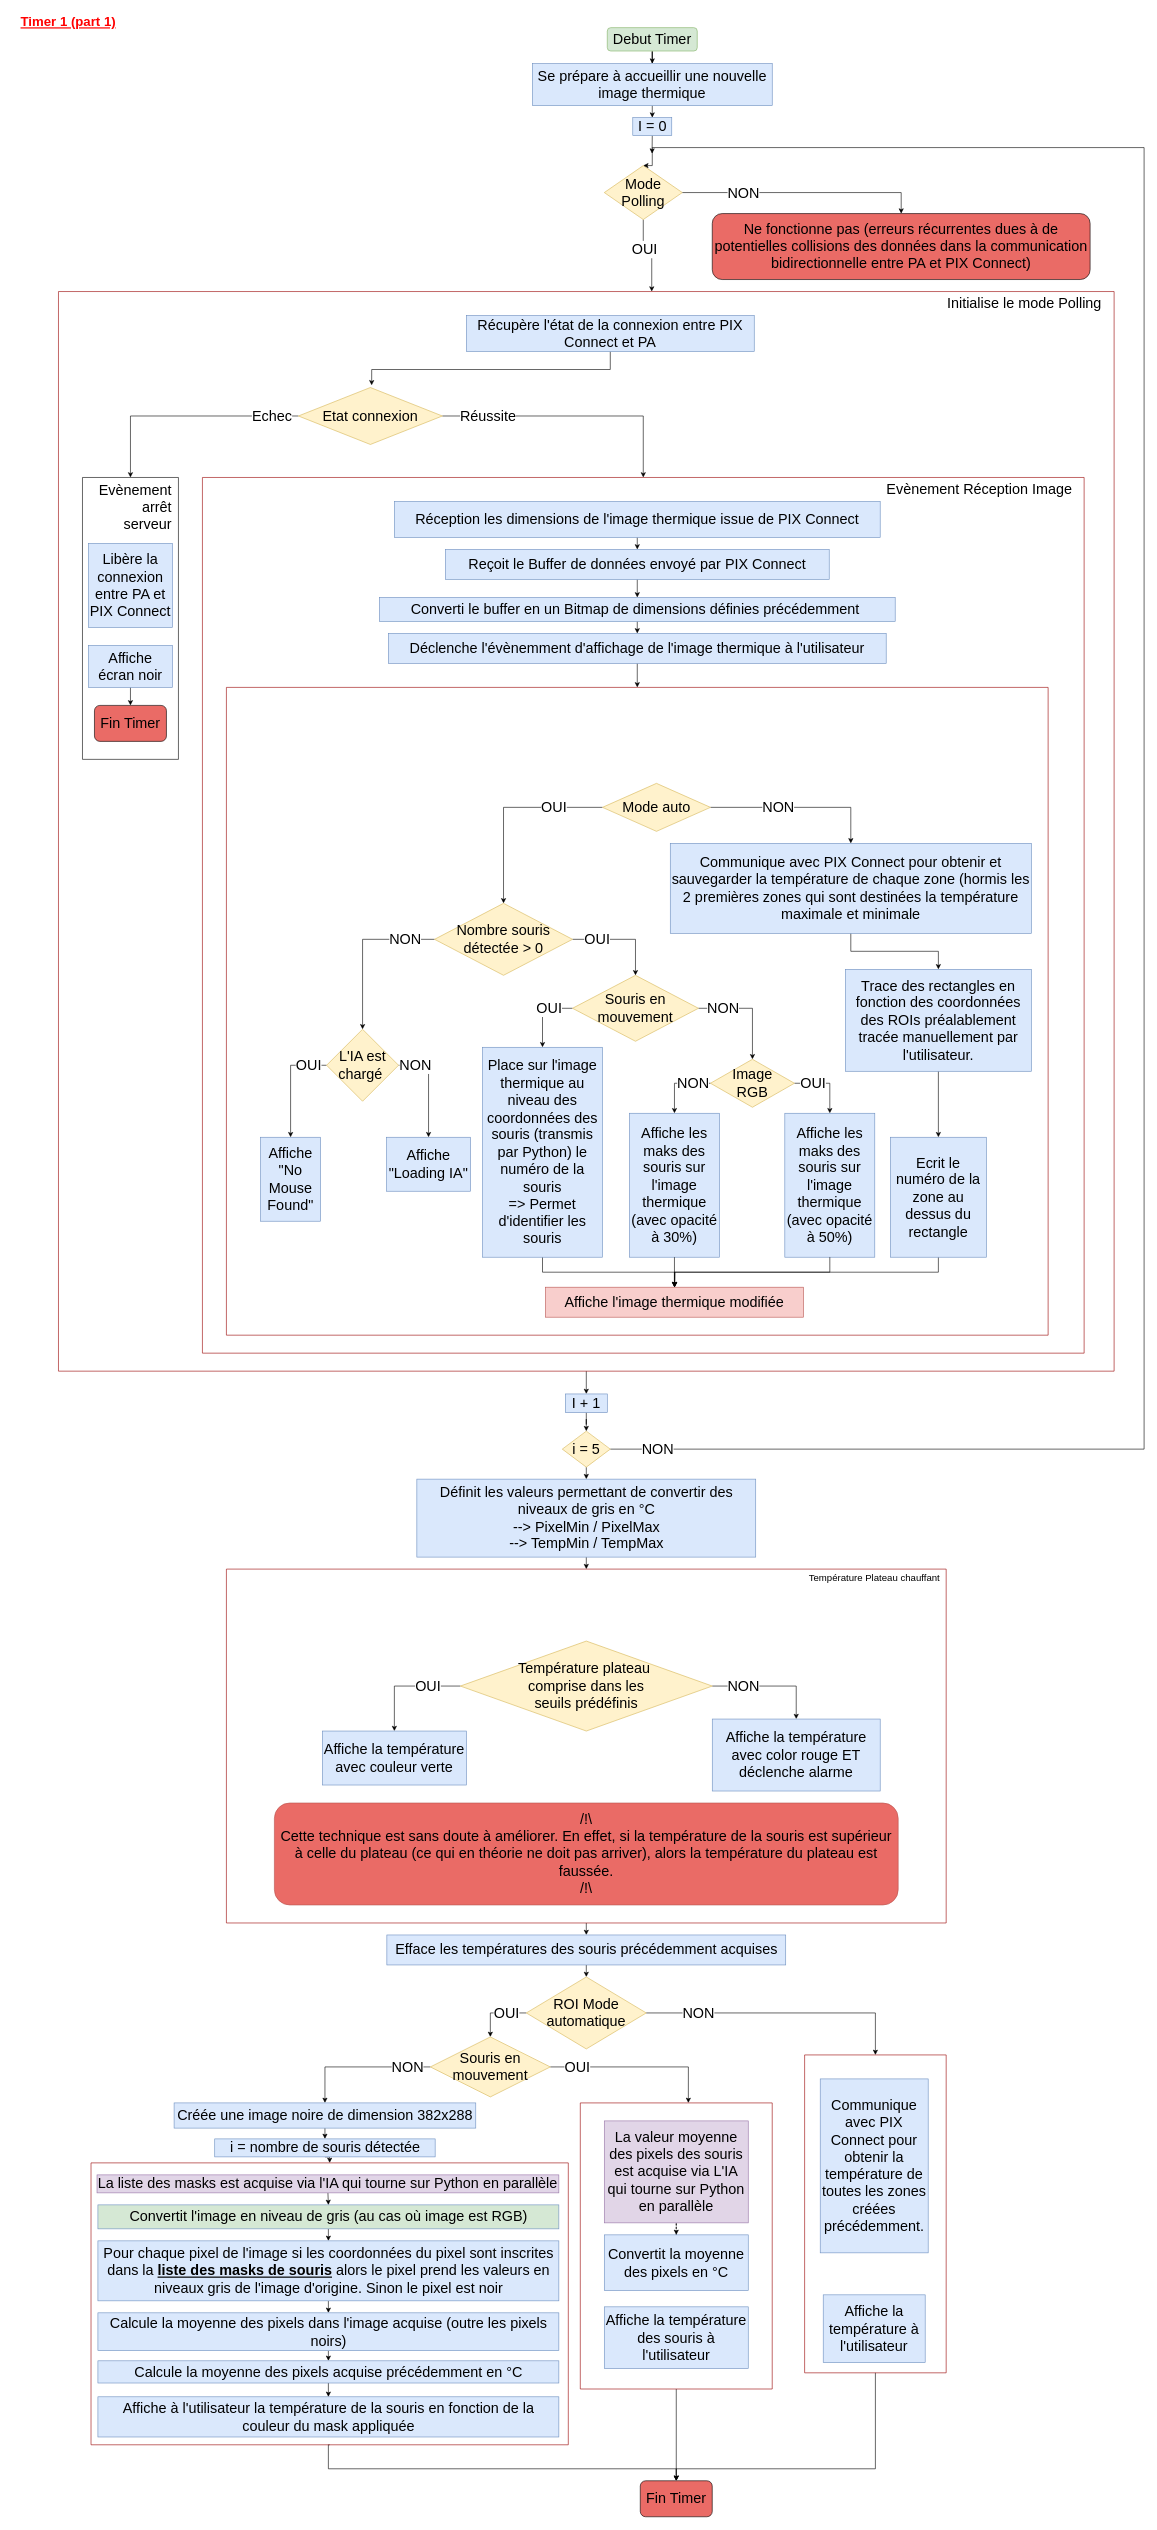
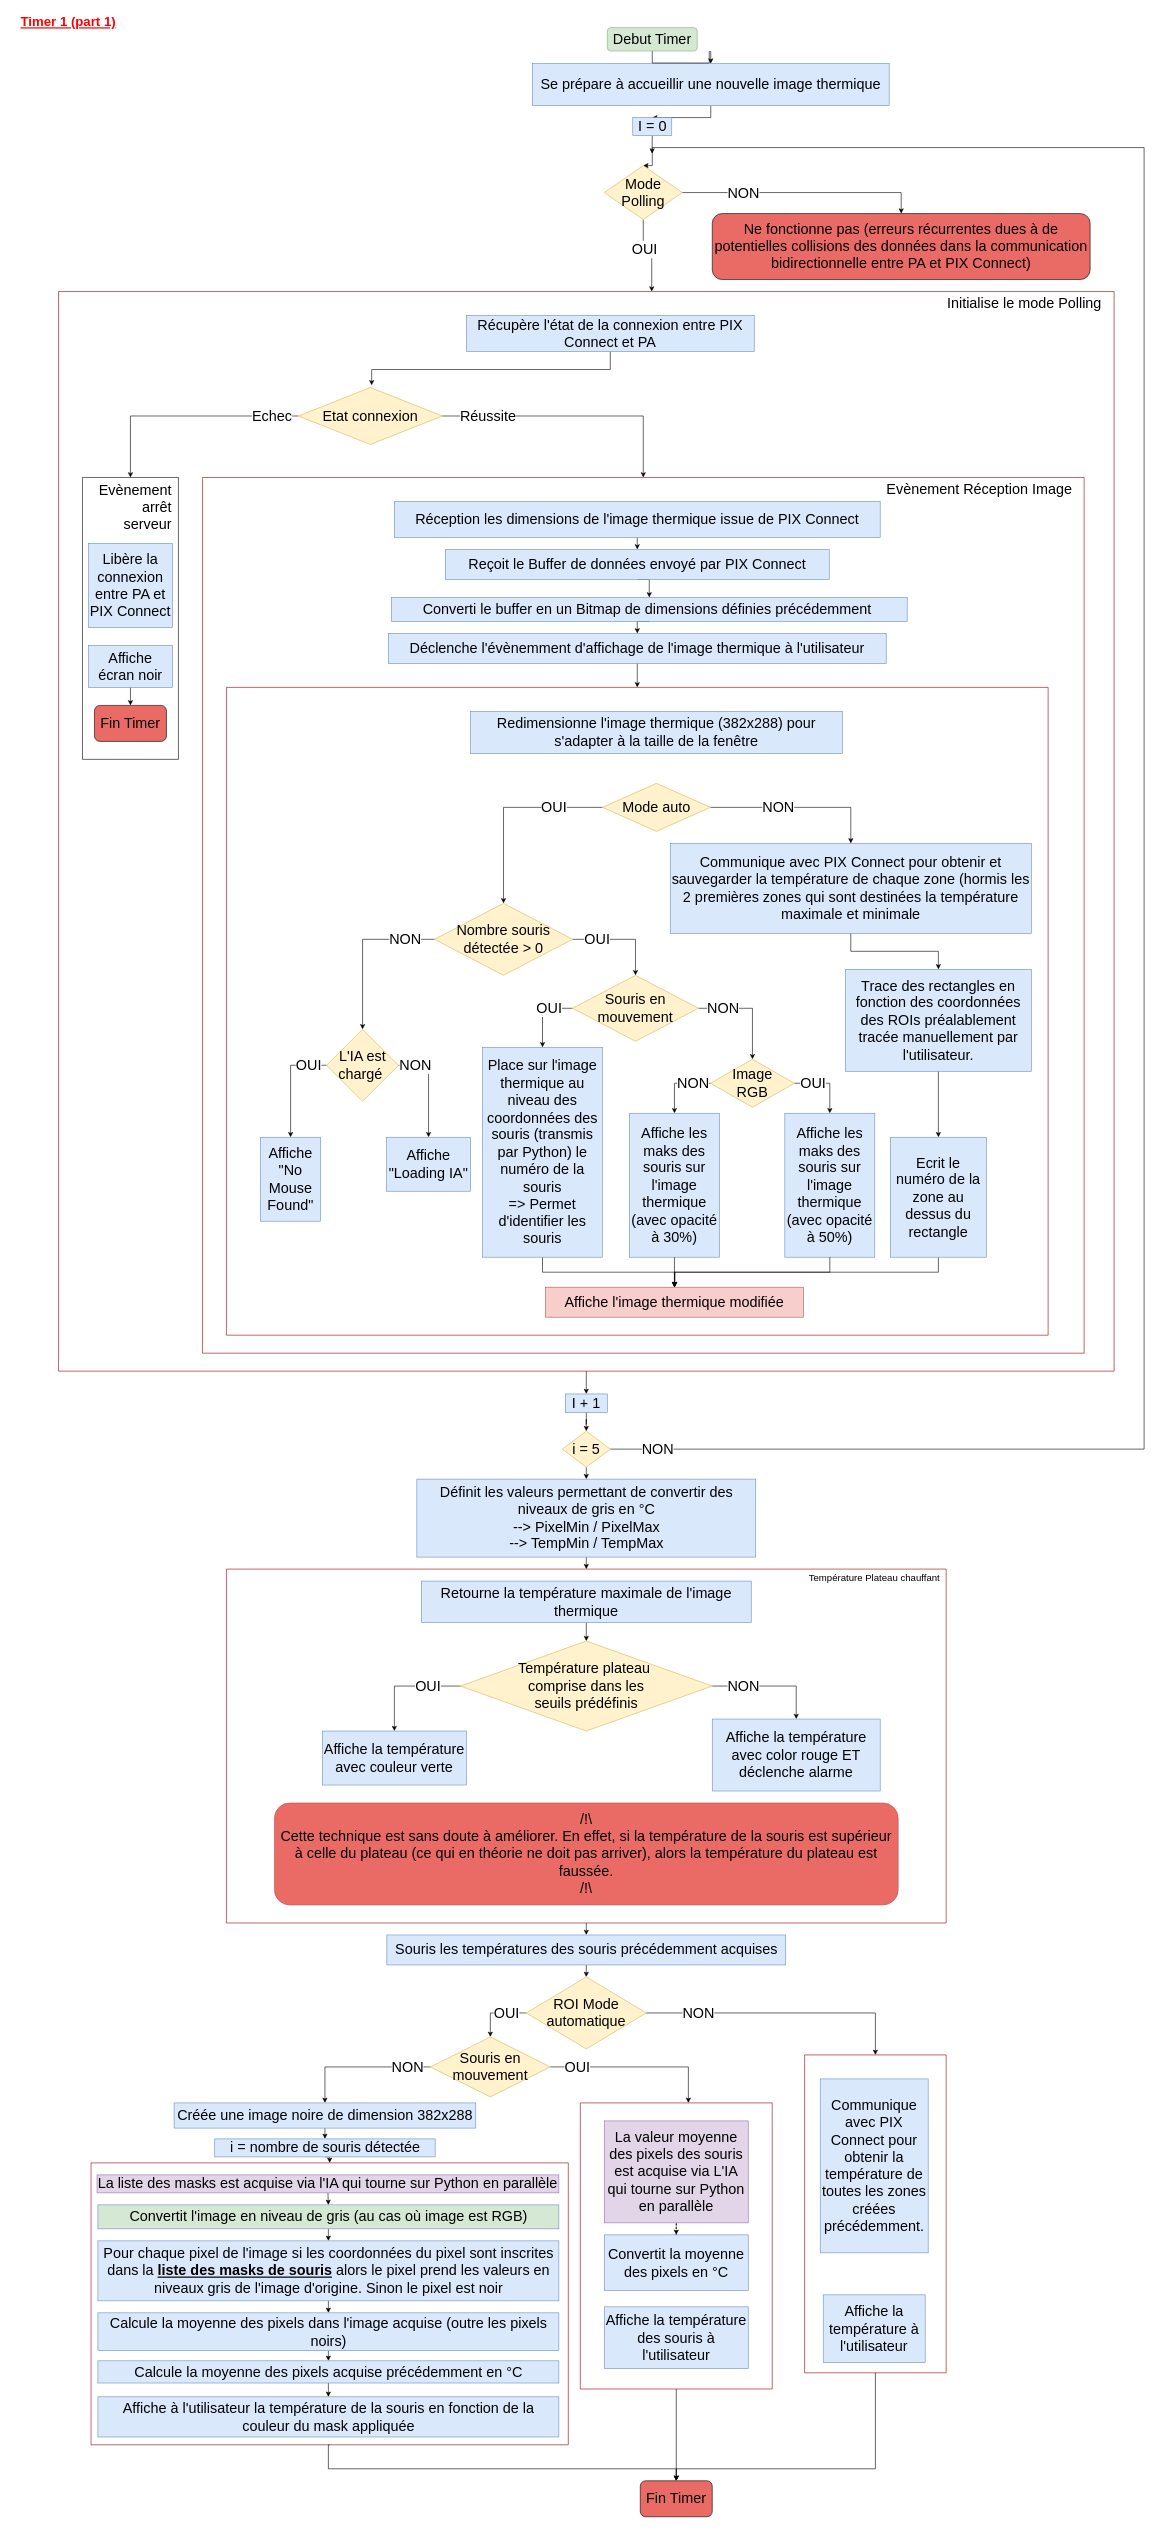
(653, 84) -> (711, 84)
(638, 609) -> (650, 609)
none -> (657, 732)
none -> (587, 1602)
none -> (587, 1635)
(587, 1950) -> (587, 1950)
